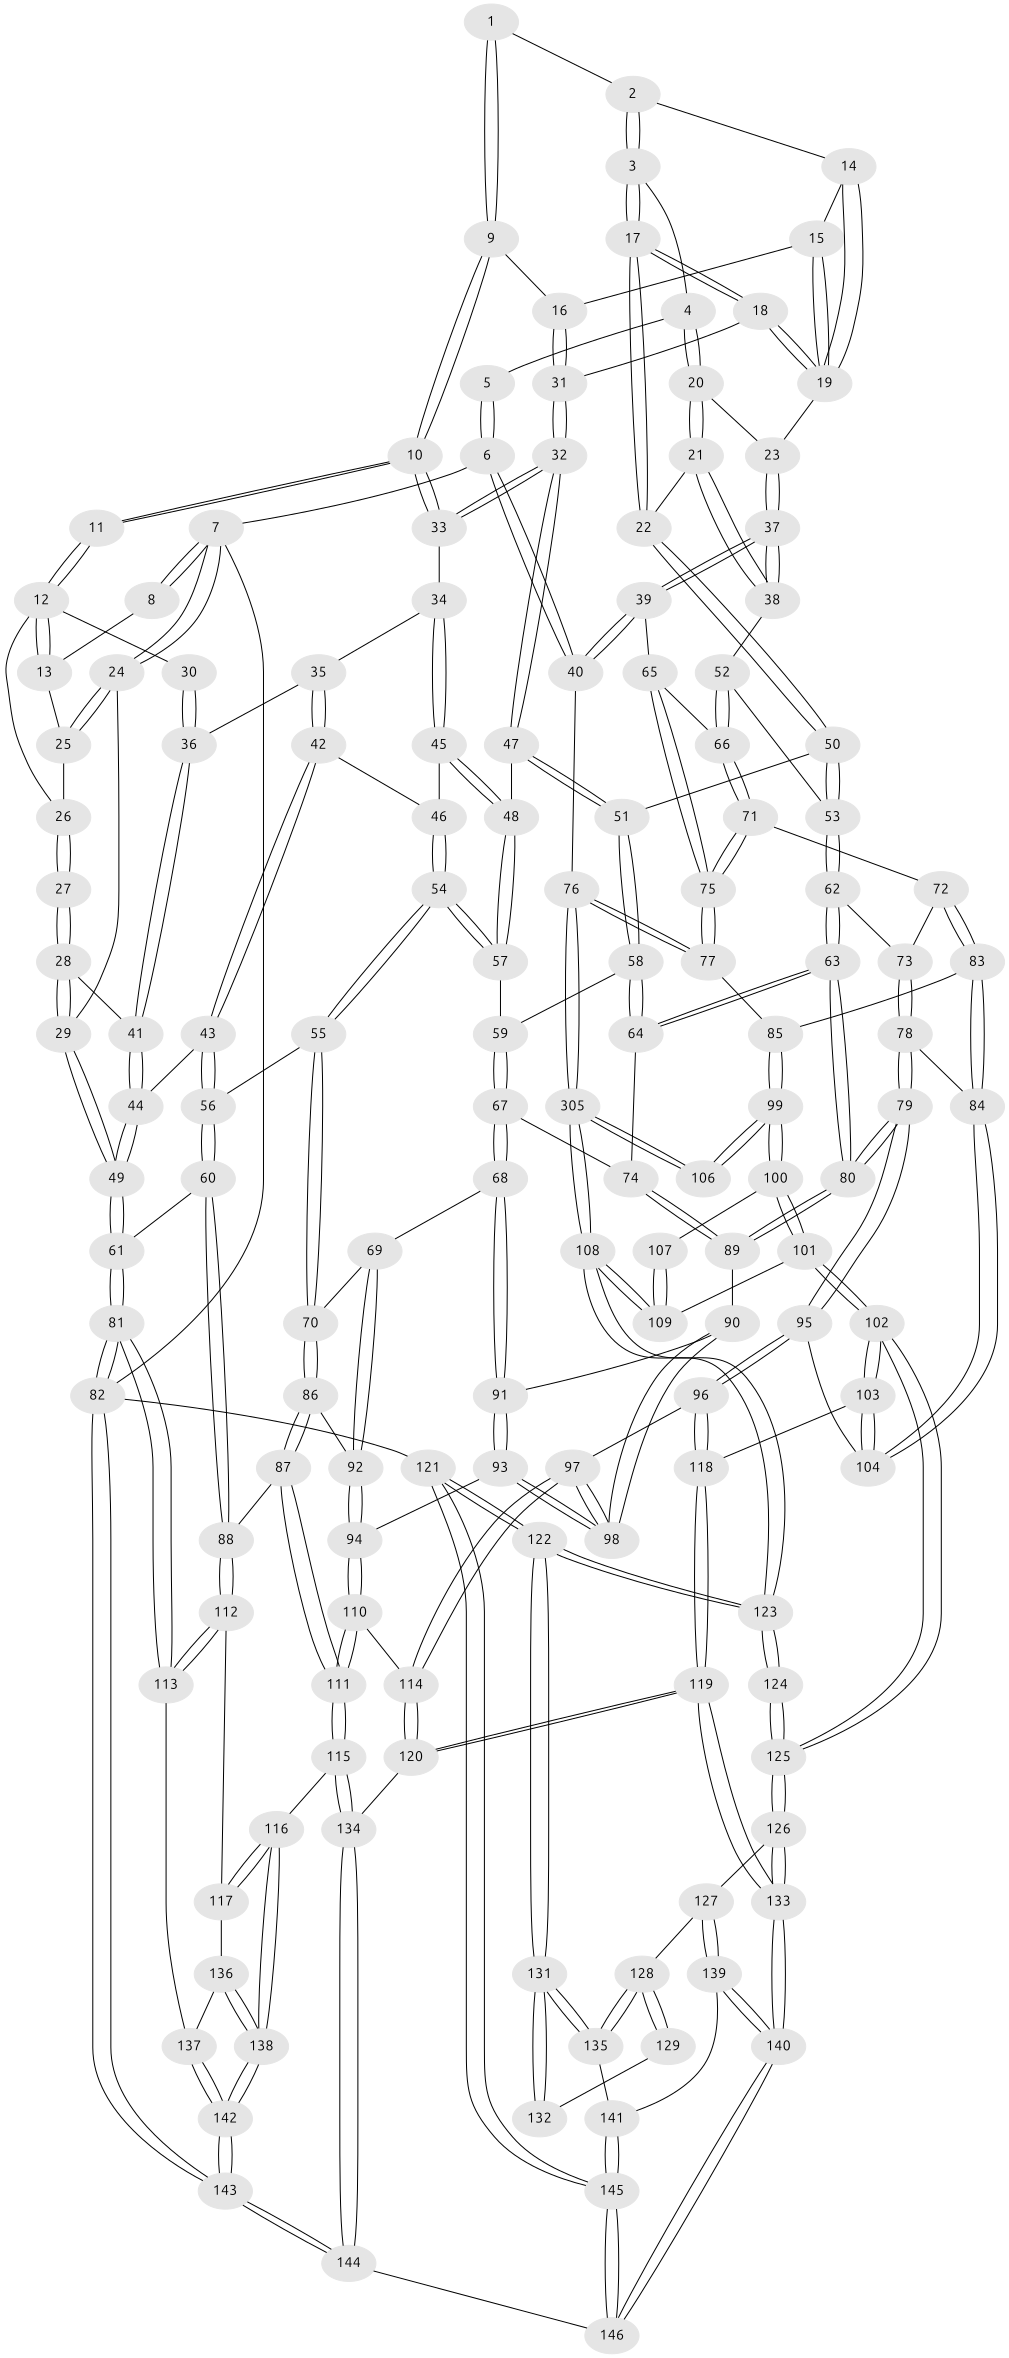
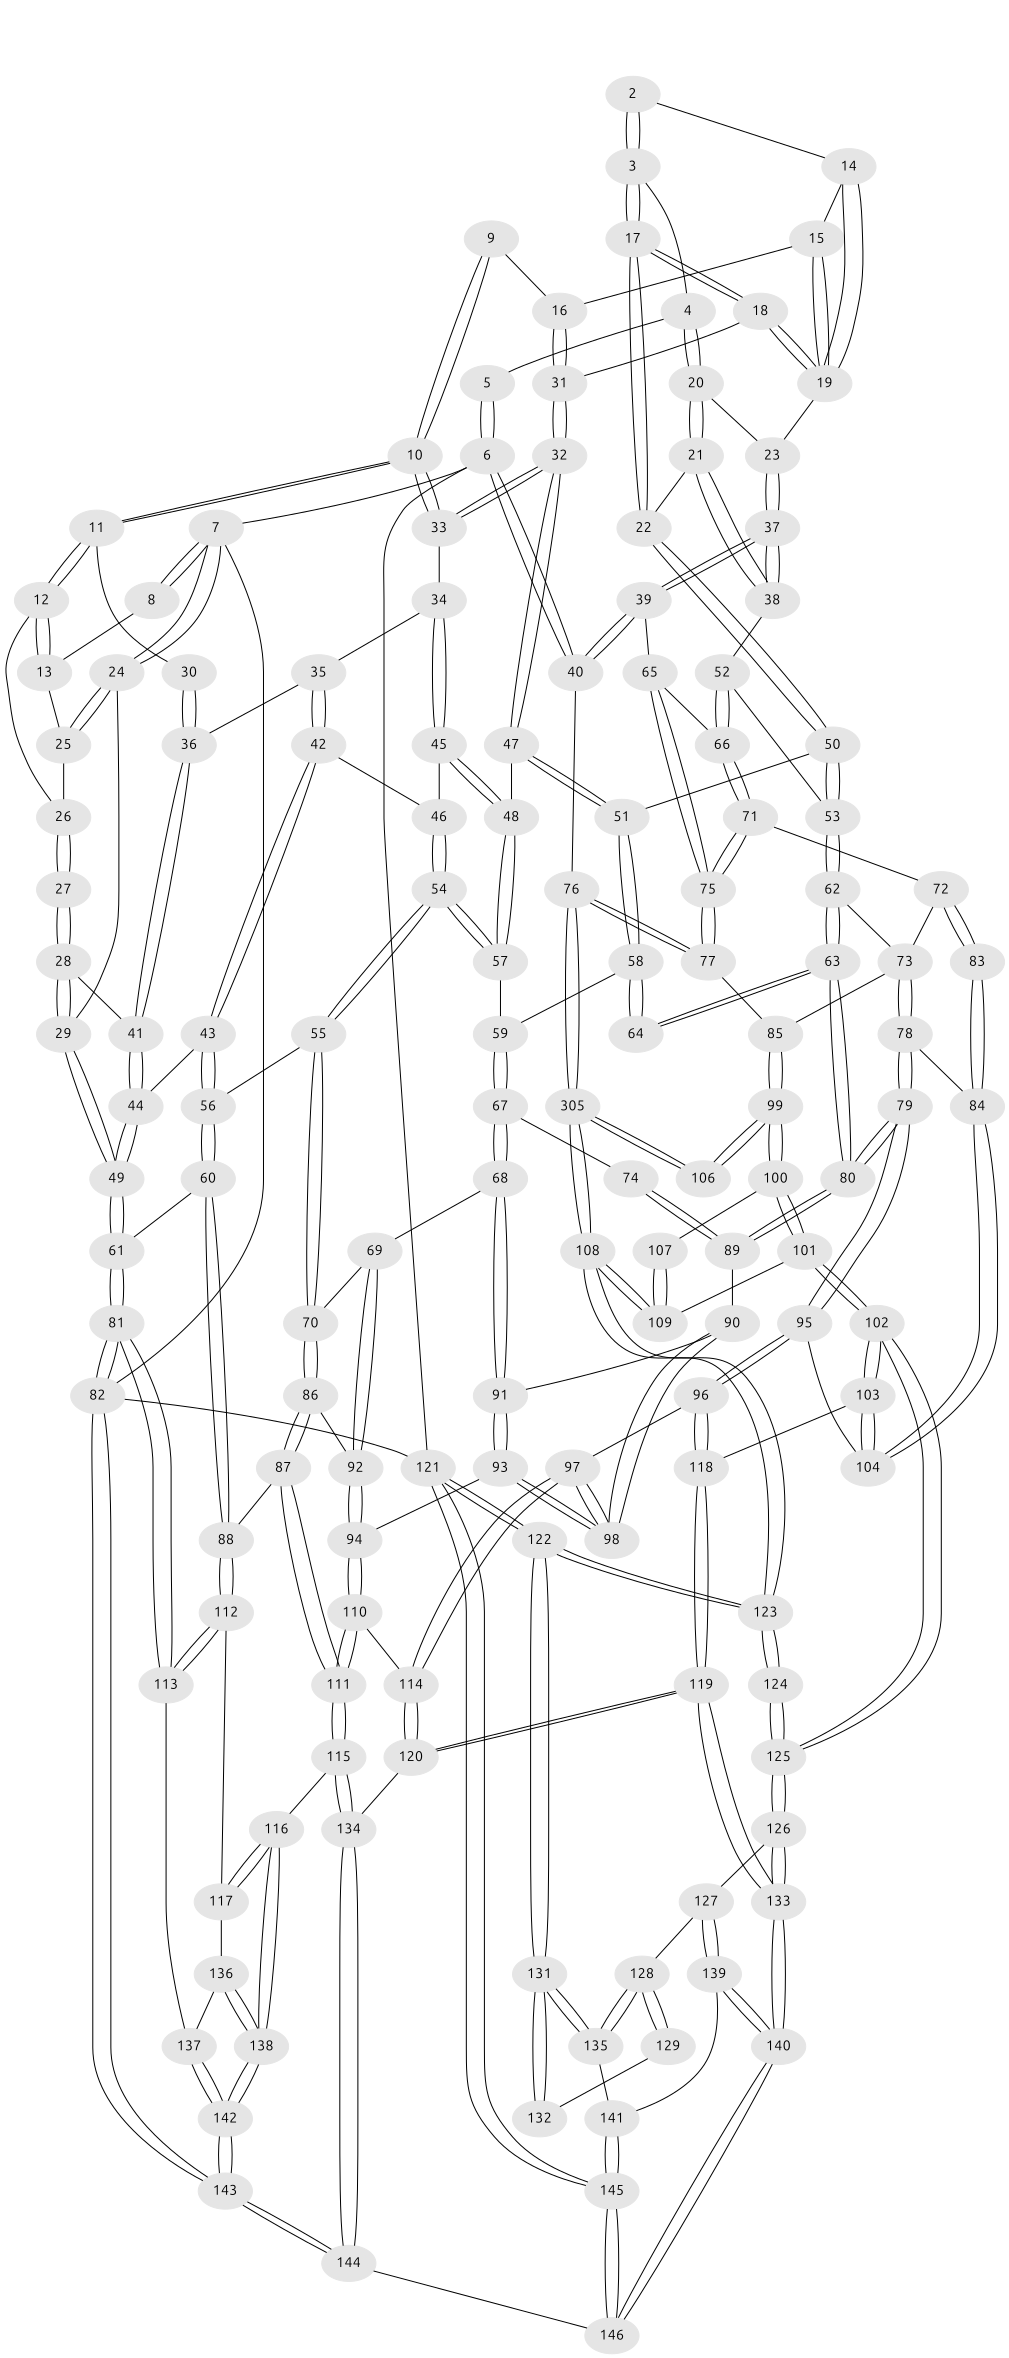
(491, 22) -> none
(115, 637) -> (114, 615)
none -> (390, 915)
(879, 1002) -> (847, 995)
(634, 1107) -> none
